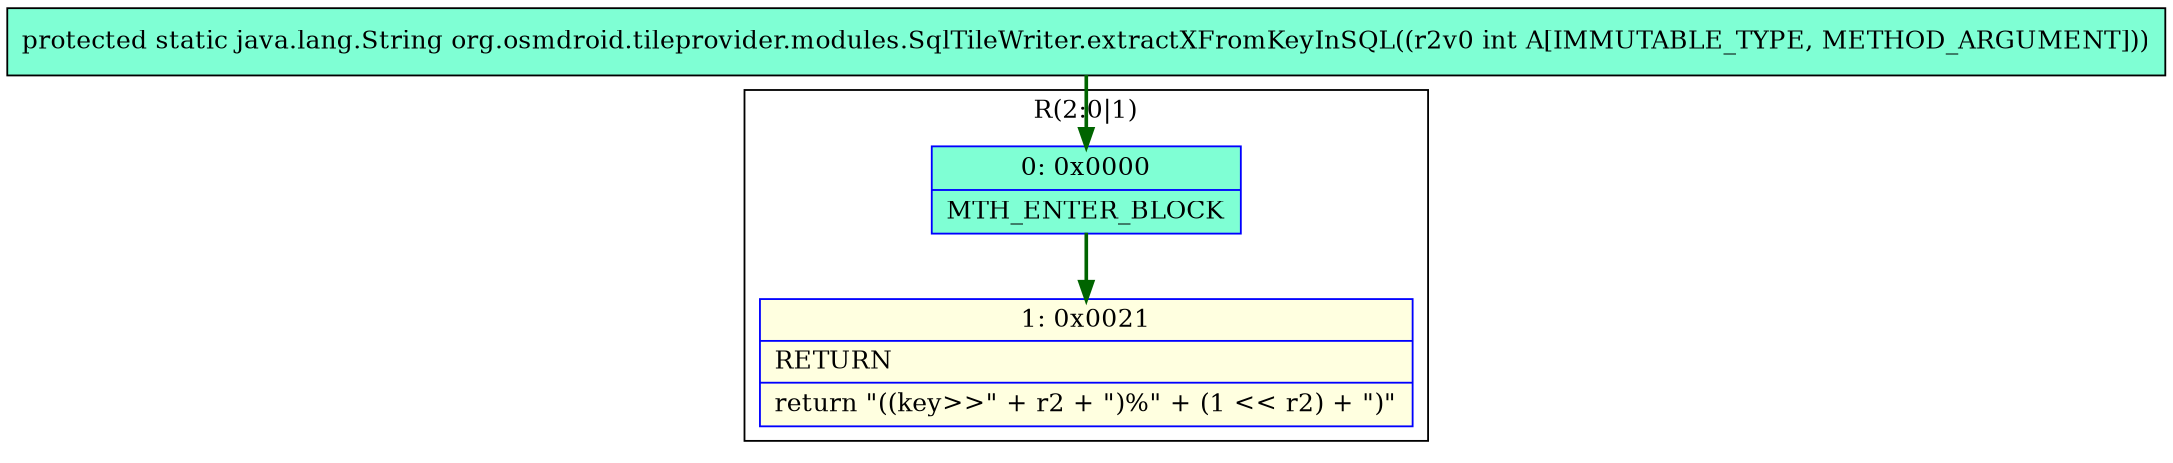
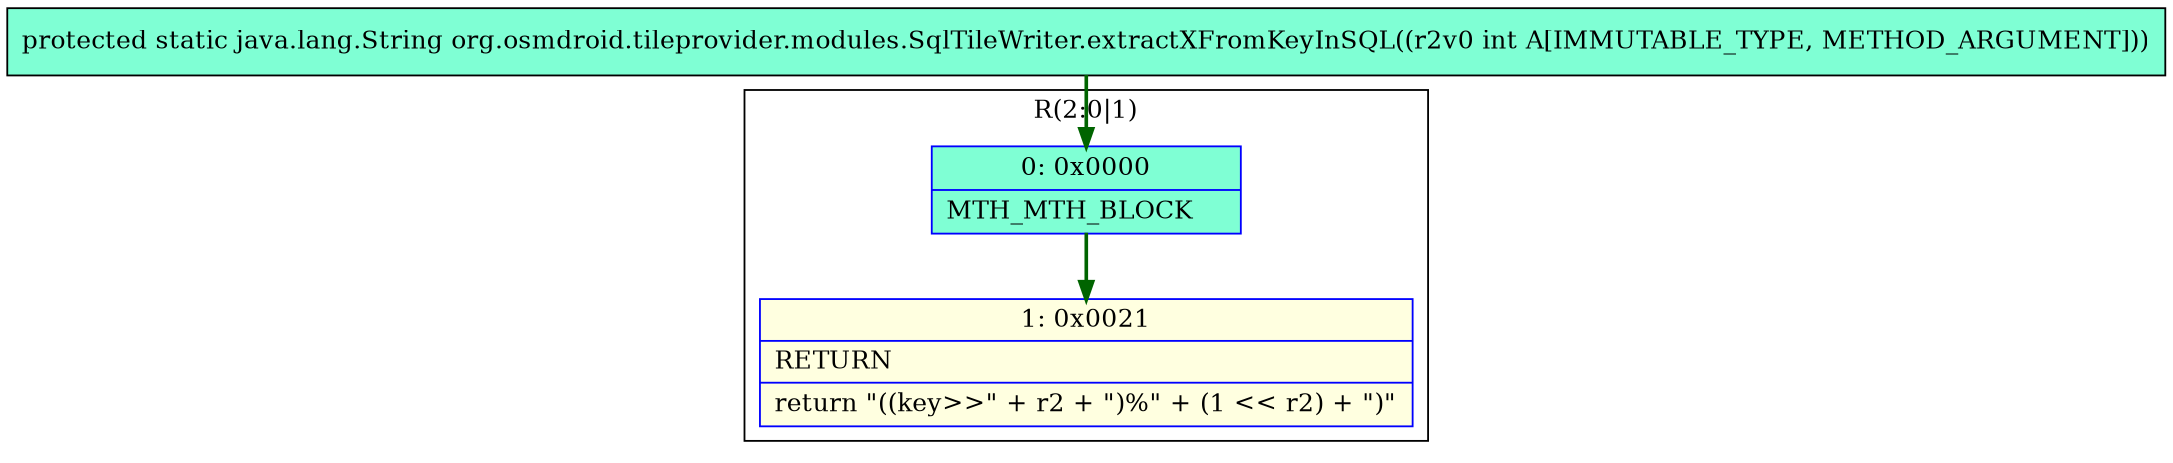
(1086, 211) -> (1070, 211)
